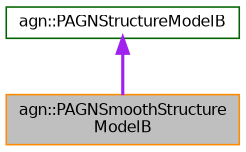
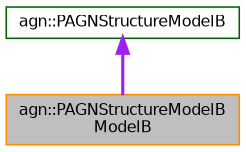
(123, 120) -> (123, 120)
